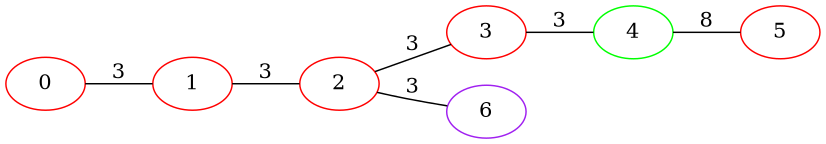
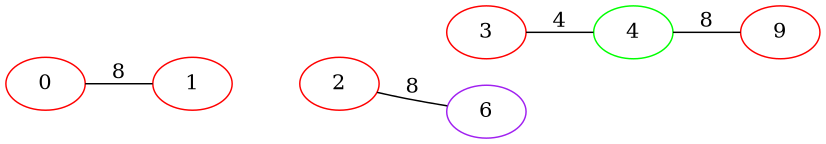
(560, 21) -> (560, 21)
(780, 32) -> (780, 32)
(413, 58) -> none
(119, 73) -> (119, 73)
(266, 84) -> none
(413, 87) -> (413, 87)
